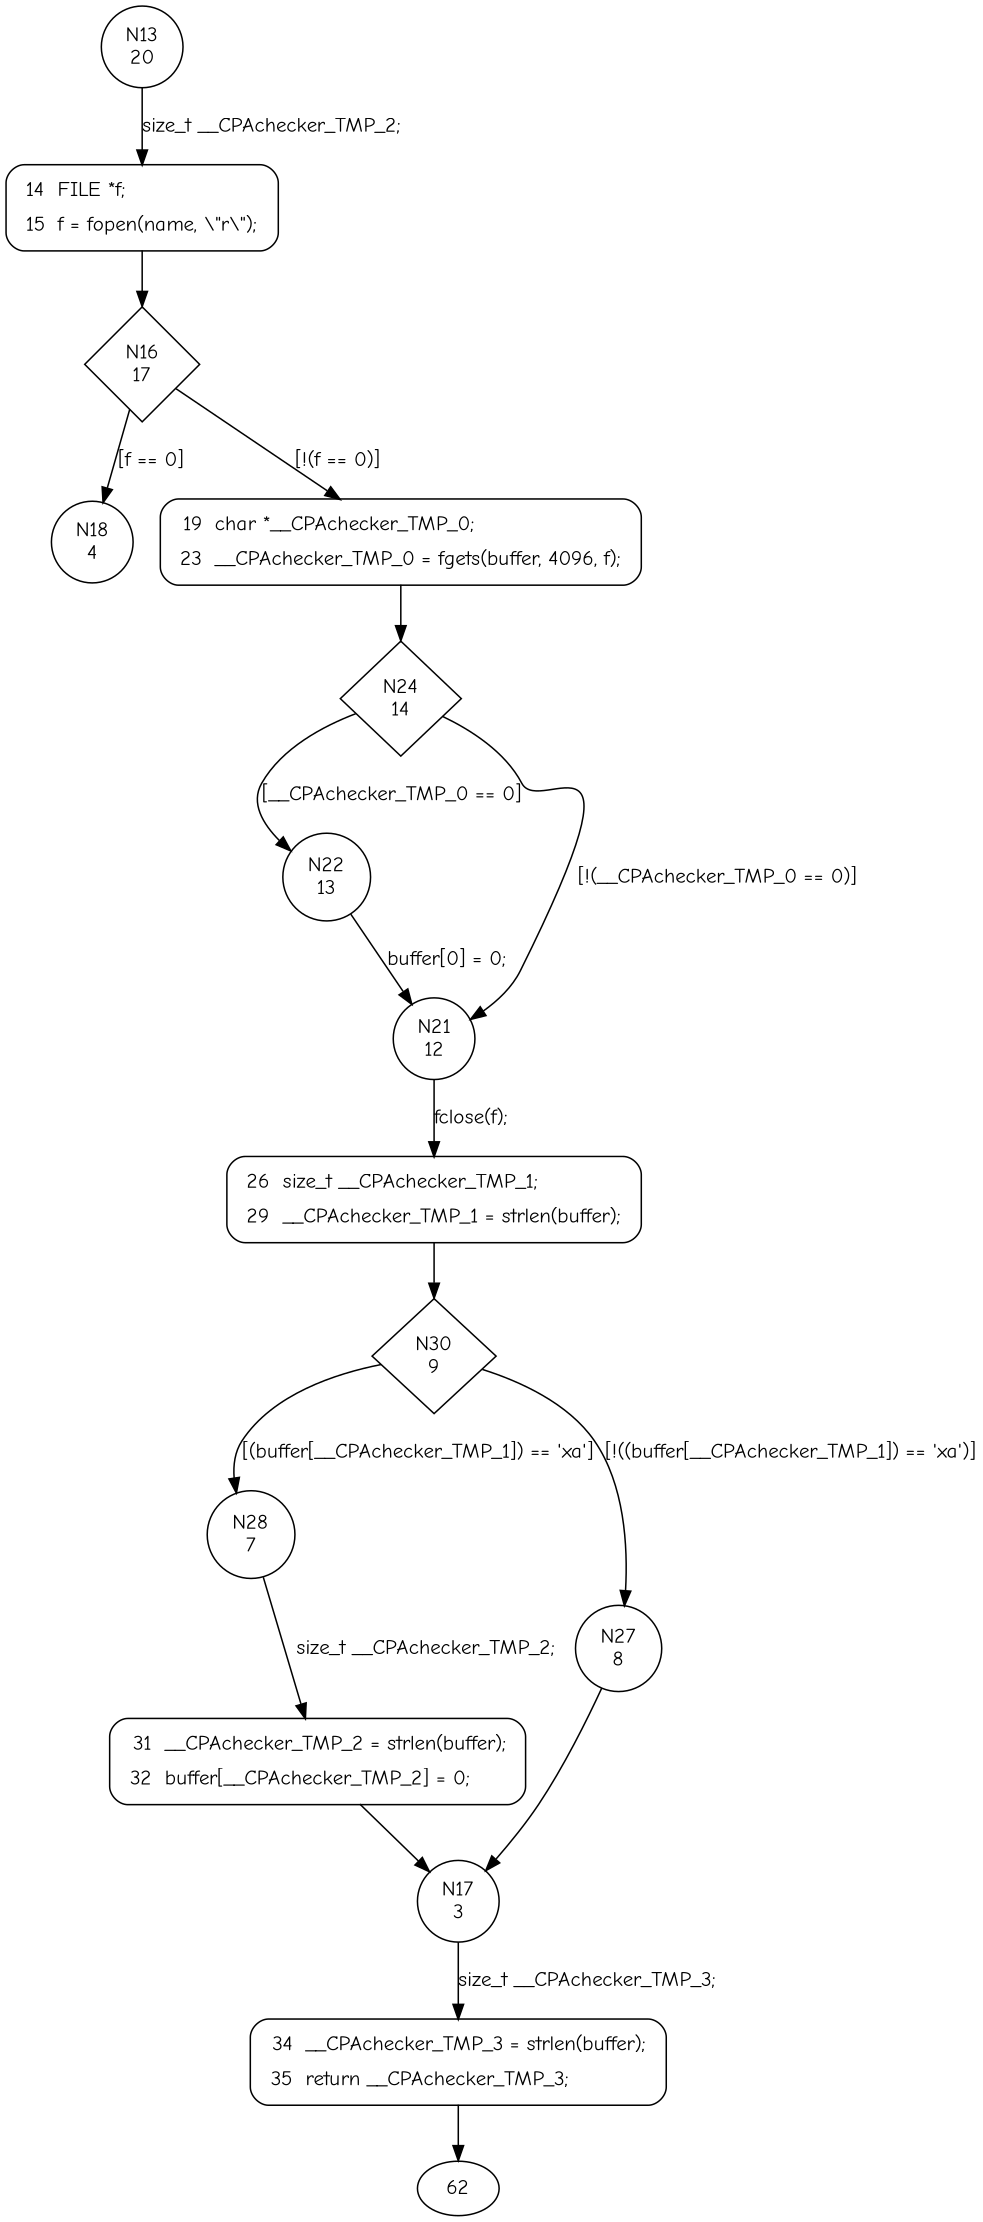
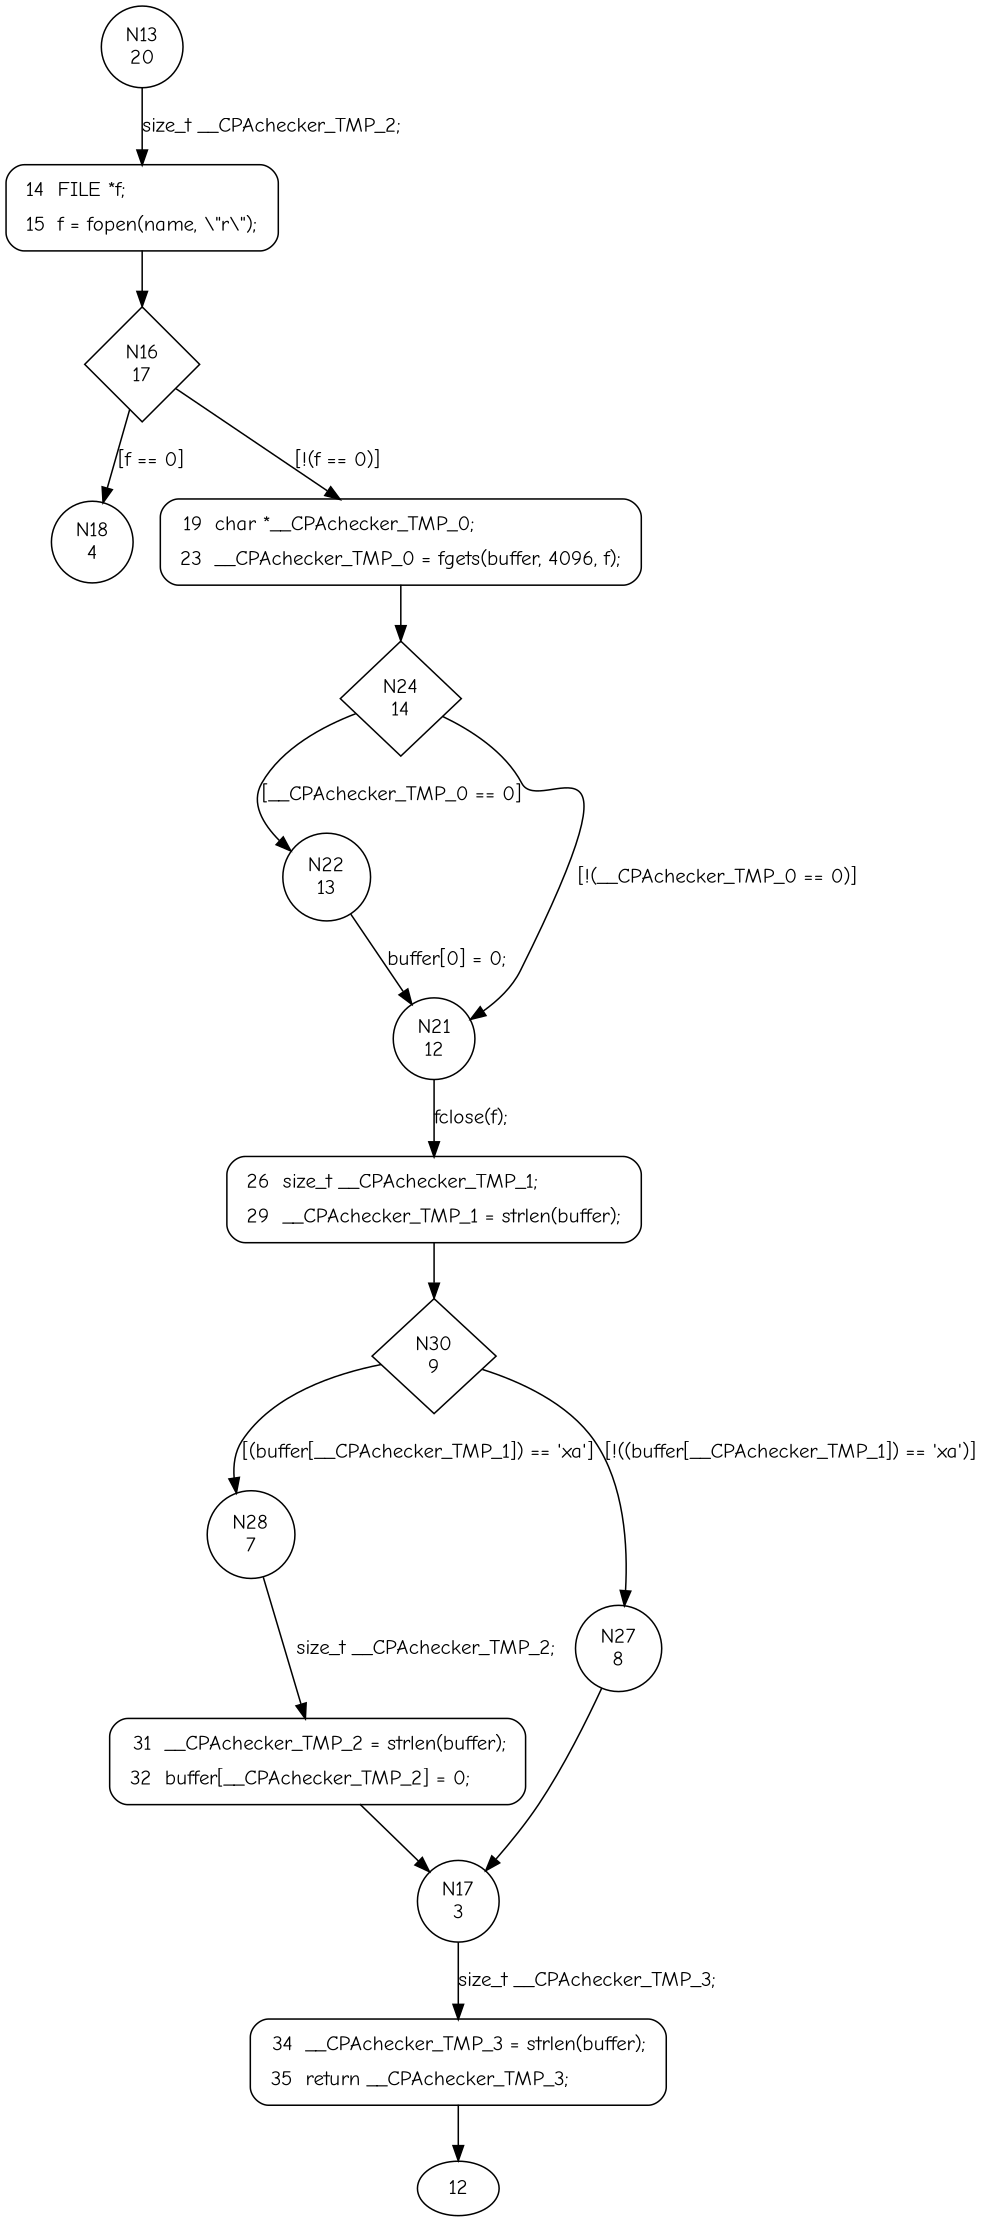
(458, 2188) -> (458, 2188)
